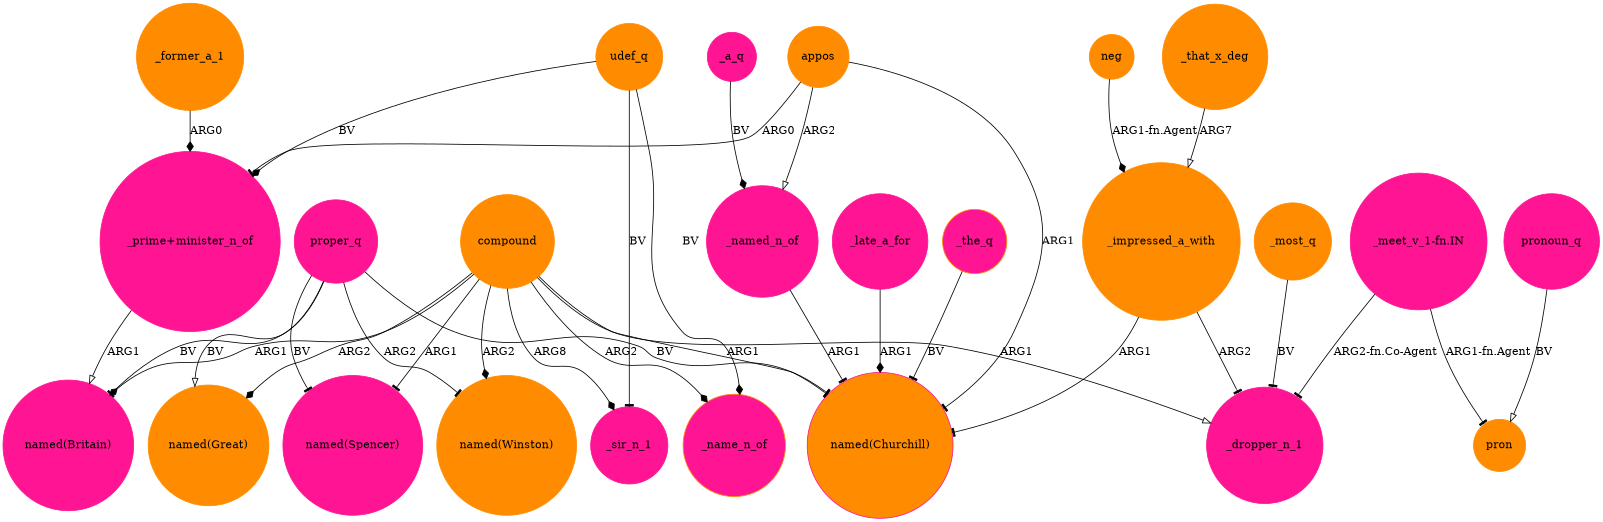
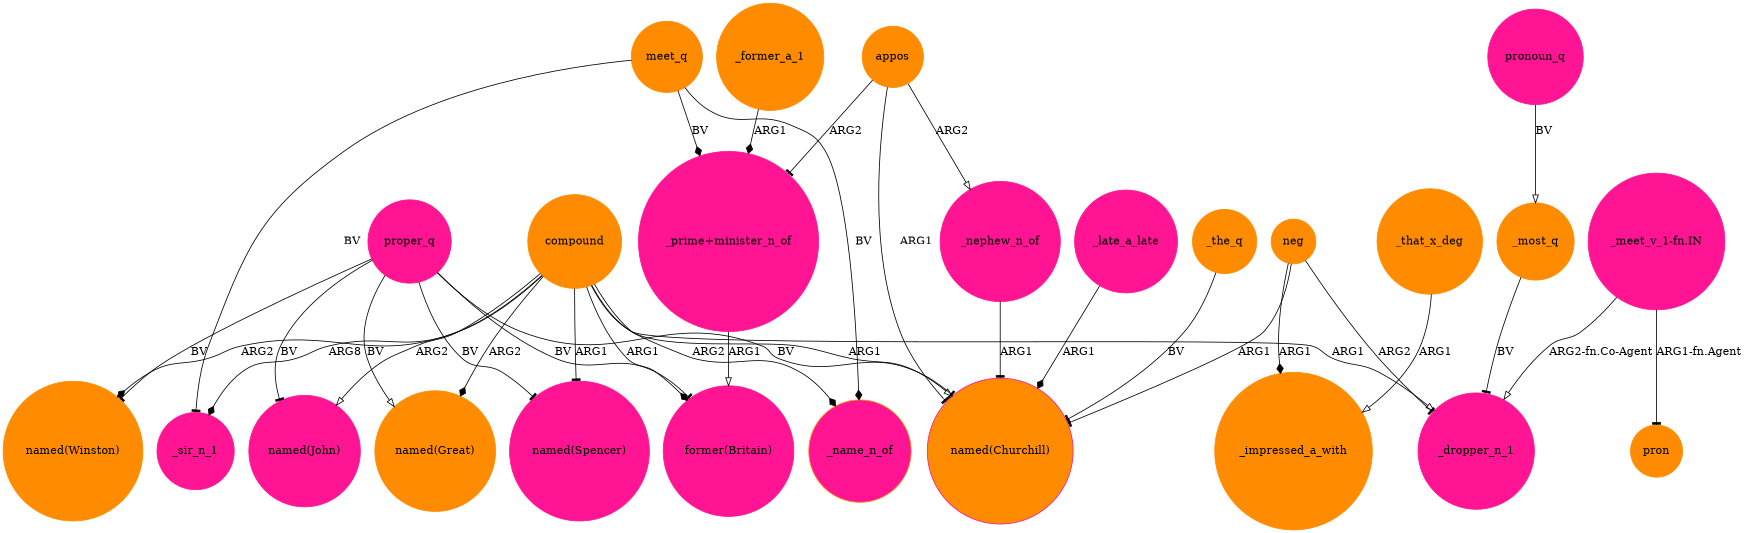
(629, 57) -> (667, 57)
(732, 57) -> none
(207, 131) -> (771, 131)
(779, 131) -> (846, 131)
(1155, 131) -> (1296, 352)
(1216, 131) -> (1436, 352)
(762, 241) -> (1000, 241)
(880, 241) -> (1126, 241)
(975, 241) -> (1225, 241)
(1336, 343) -> (1559, 340)
(691, 350) -> (800, 347)
(1217, 351) -> (1362, 339)
(400, 352) -> (199, 352)
(1535, 353) -> (1536, 150)
(1060, 393) -> (1203, 365)
(68, 445) -> (729, 451)
none -> (305, 451)
